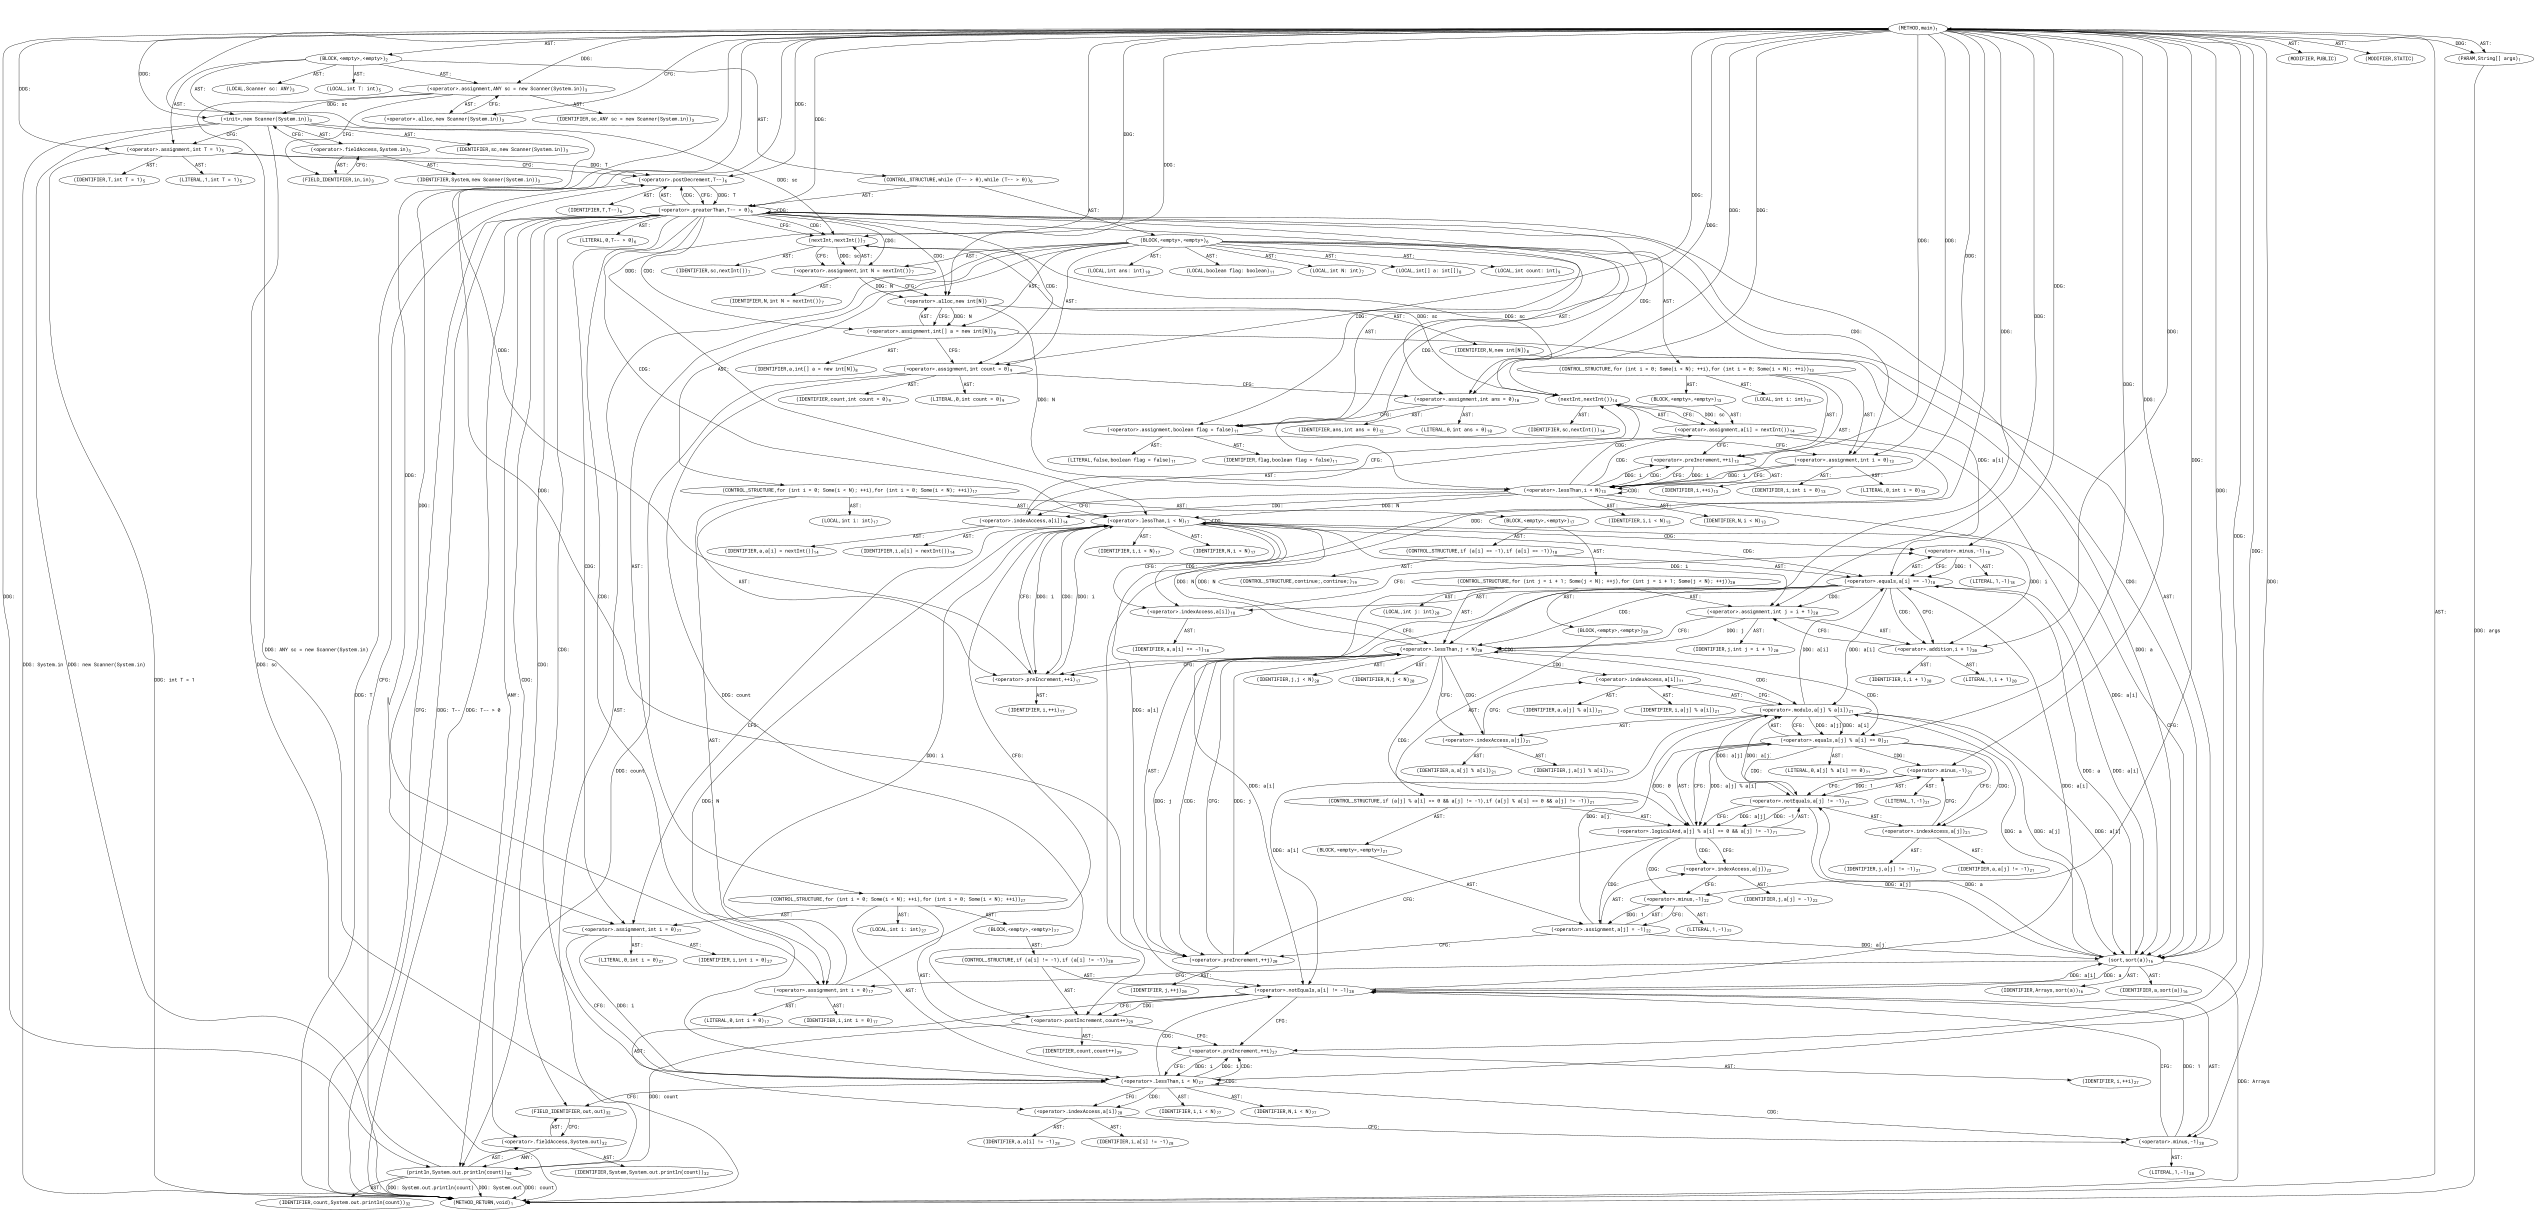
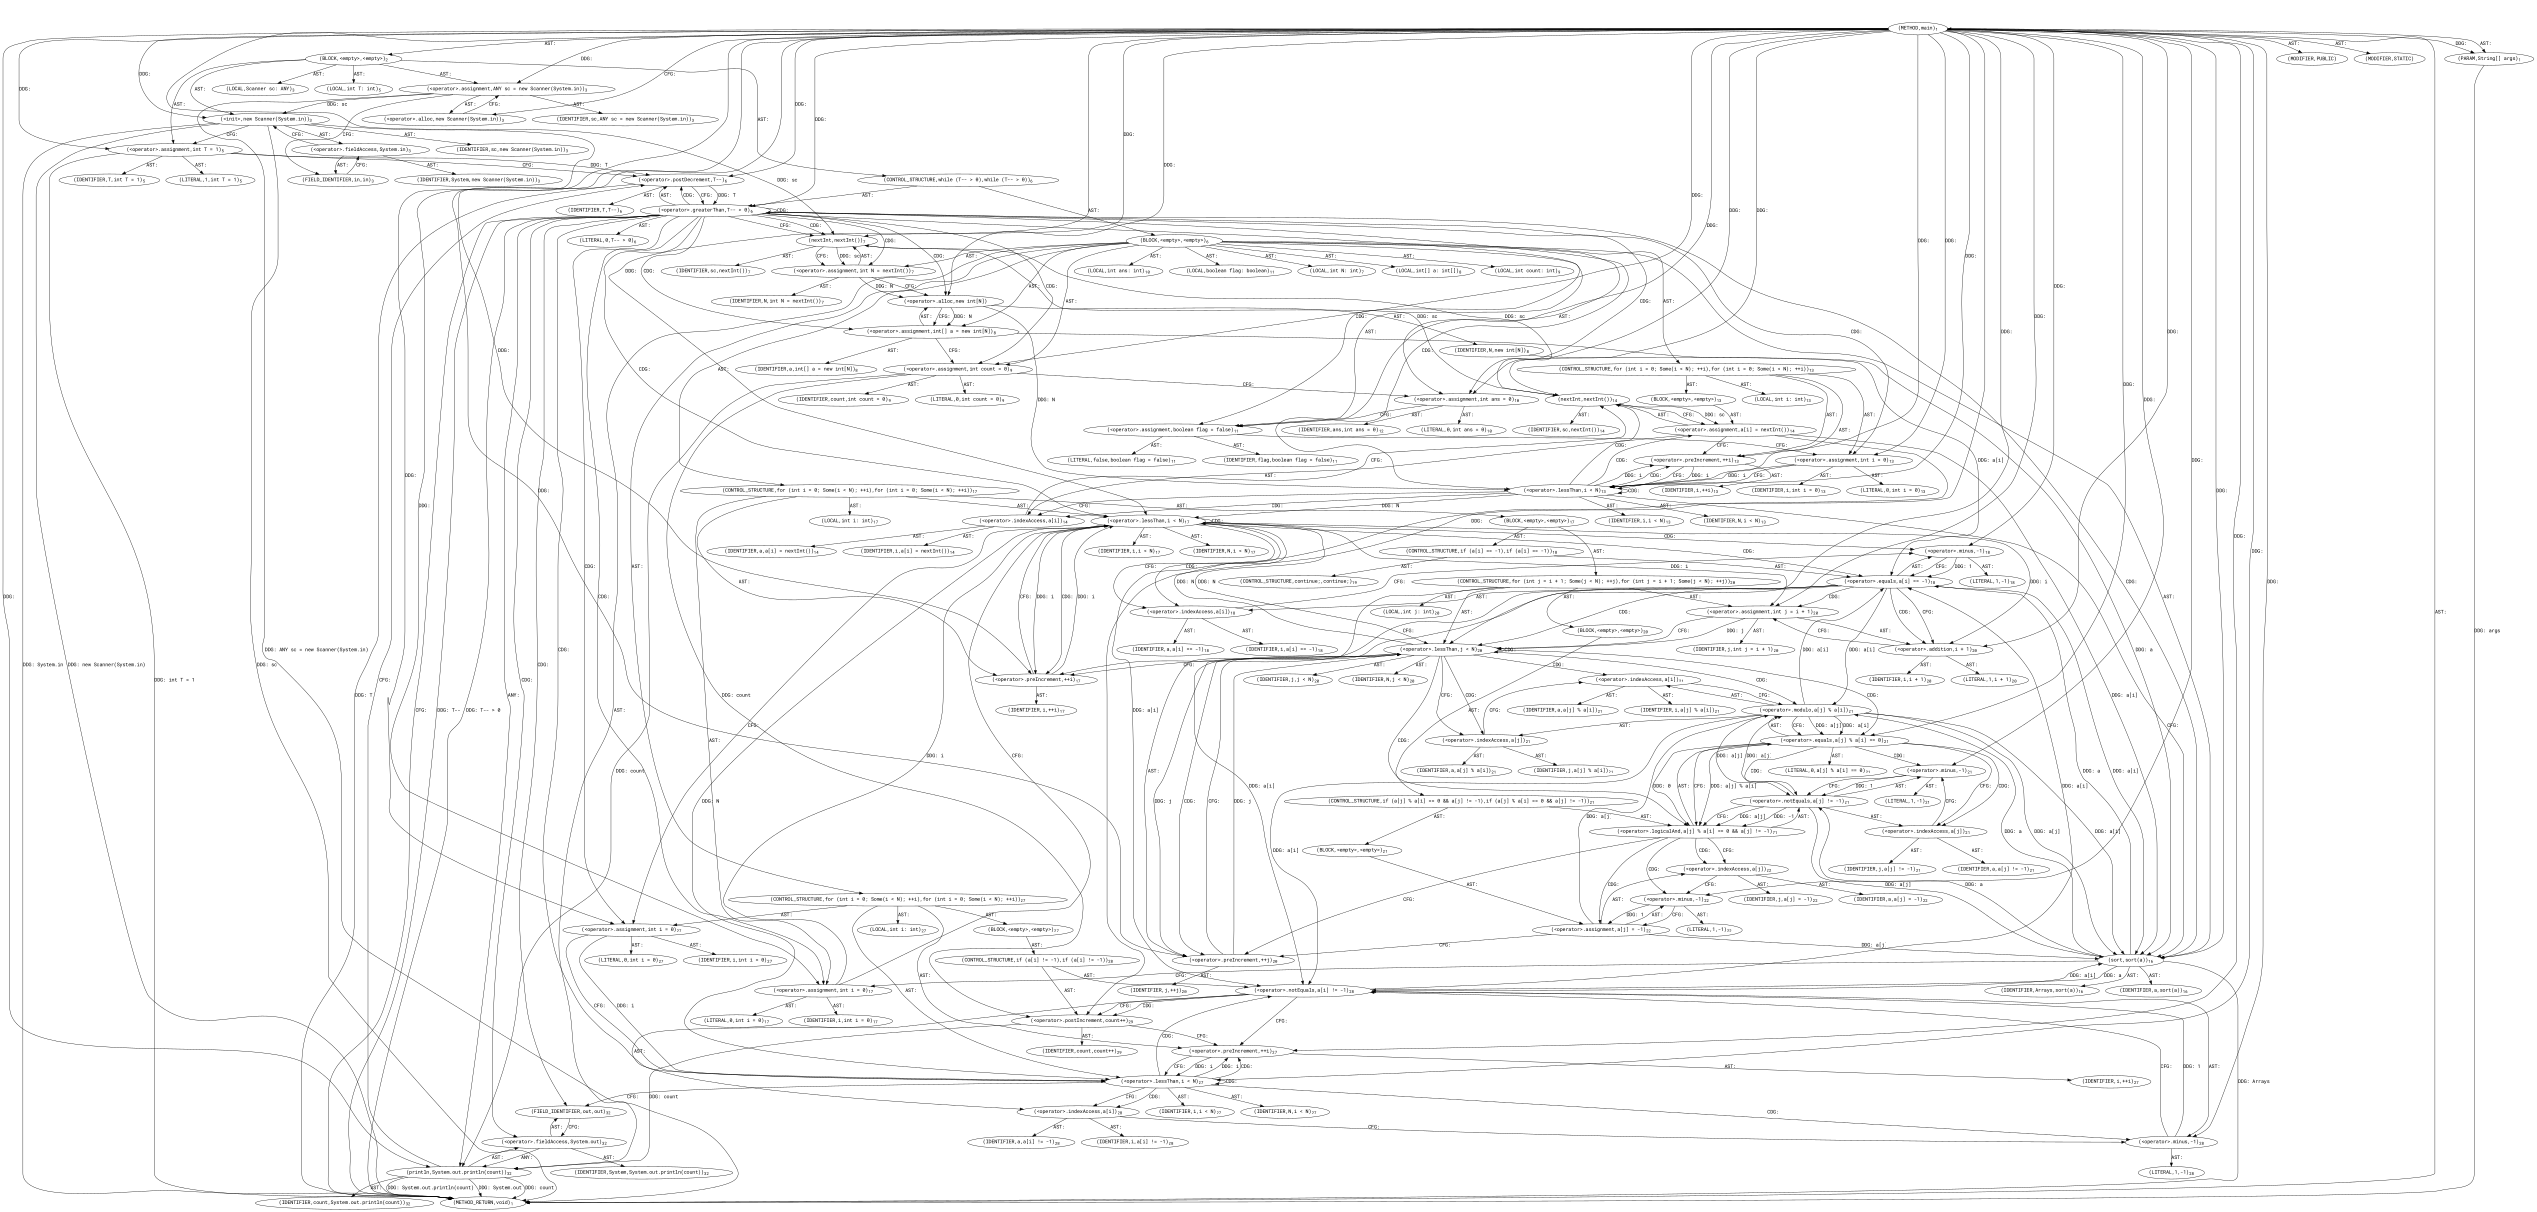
none -> (1284, 650)
none -> (1891, 900)
